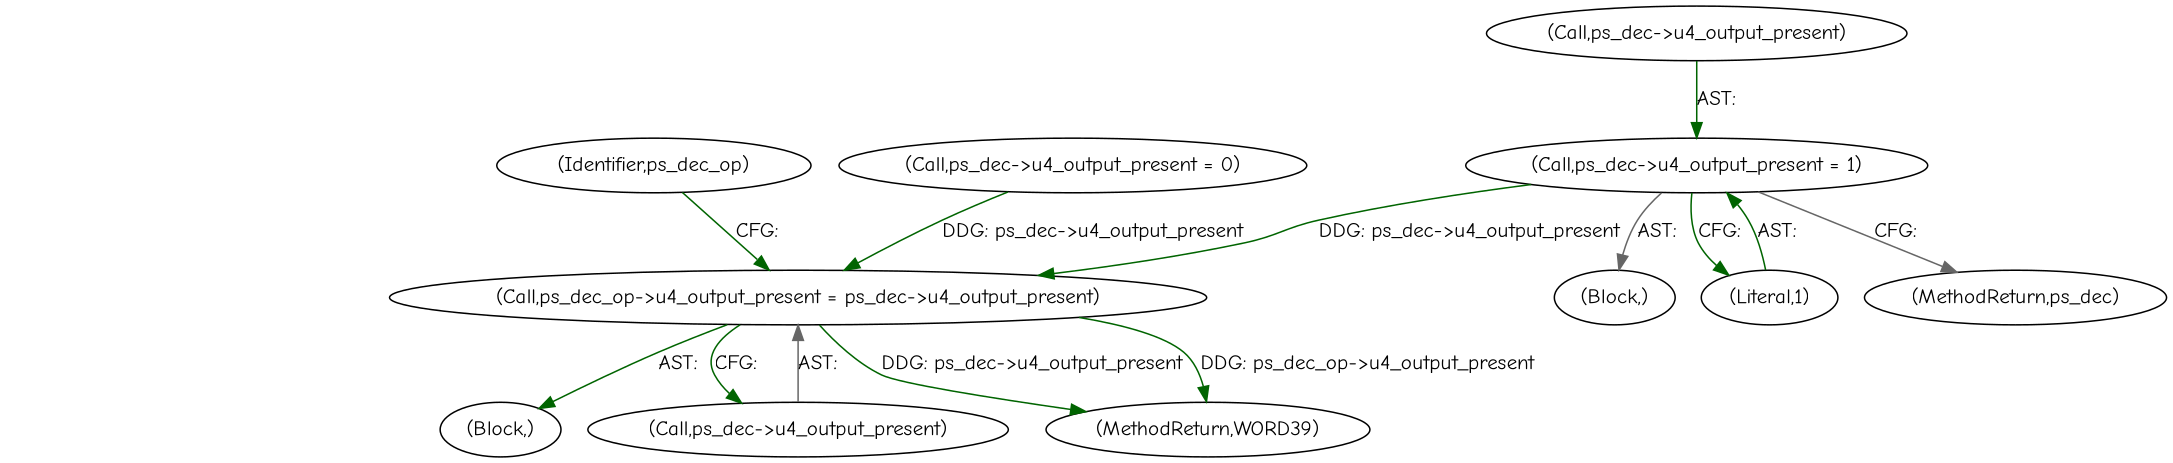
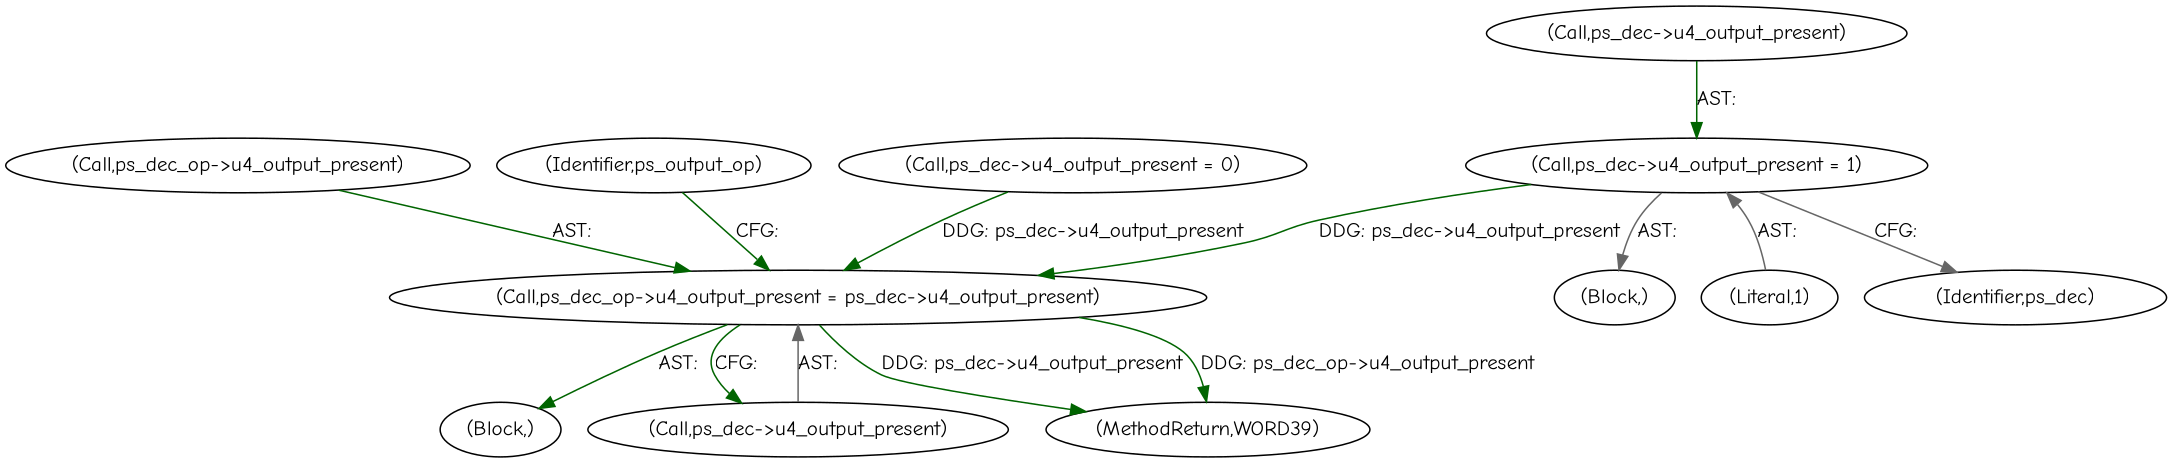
none -> (238, 165)
(654, 165) -> (654, 165)
(1694, 233) -> none
(1756, 236) -> (1756, 236)
(2016, 298) -> (2016, 298)
